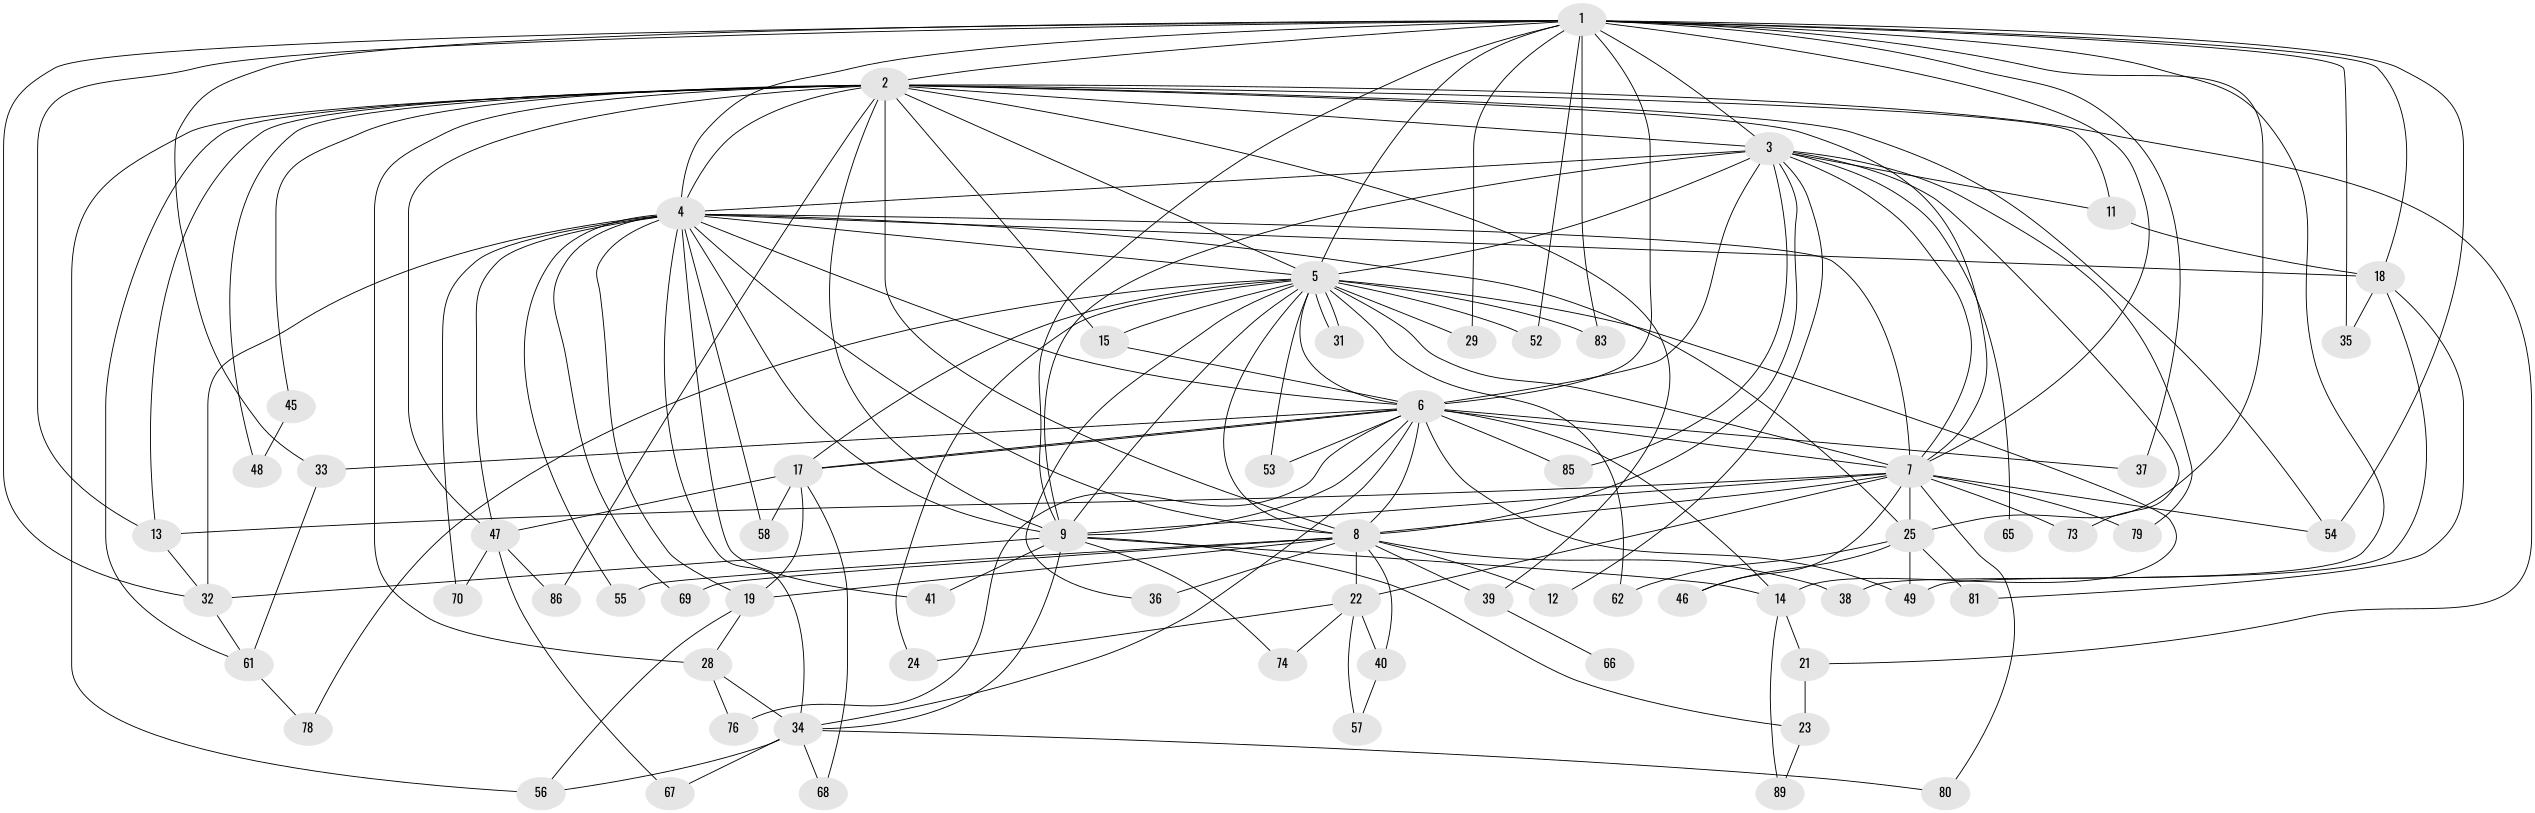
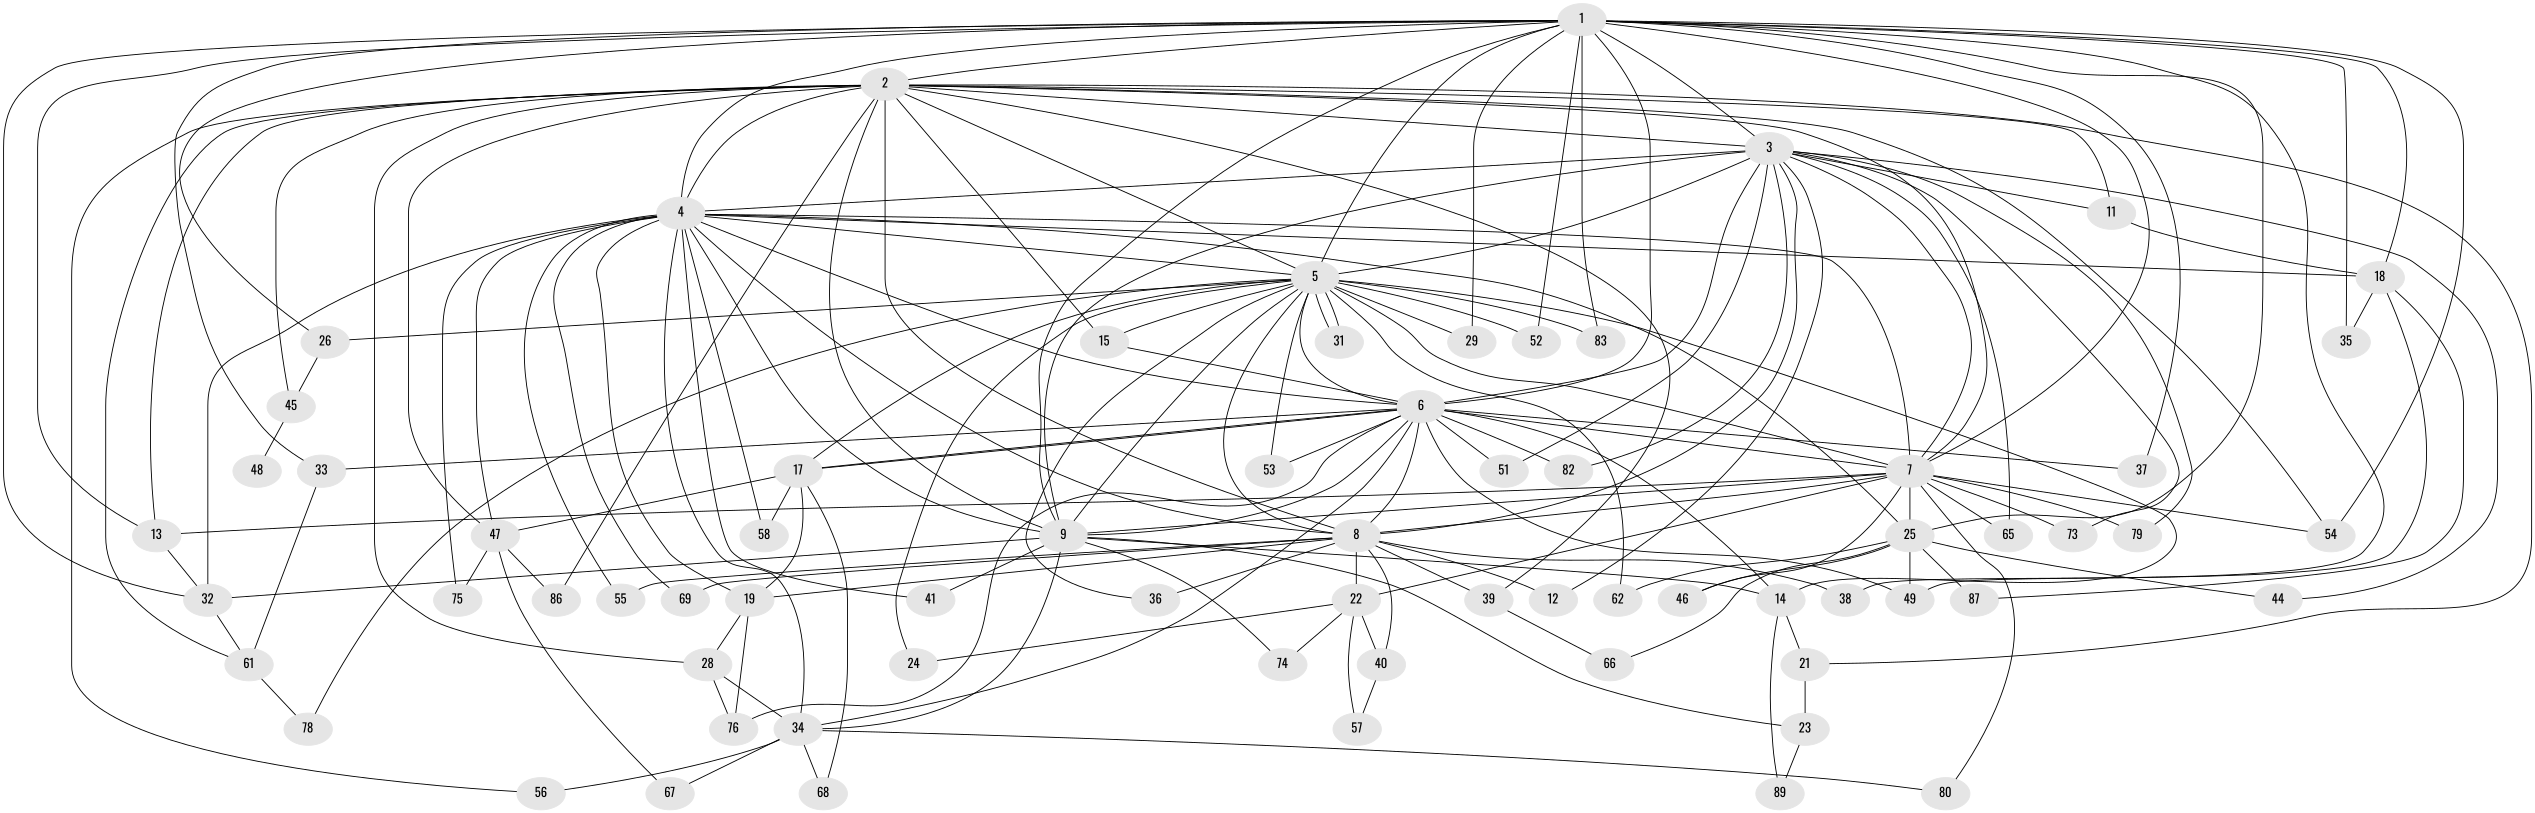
(316, 125) -> none
none -> (325, 342)
none -> (1504, 471)
(1569, 471) -> (1569, 471)
none -> (1959, 504)
none -> (1752, 583)
(458, 600) -> (458, 600)
(1974, 600) -> (1974, 600)
none -> (2278, 600)
(634, 687) -> (742, 665)
